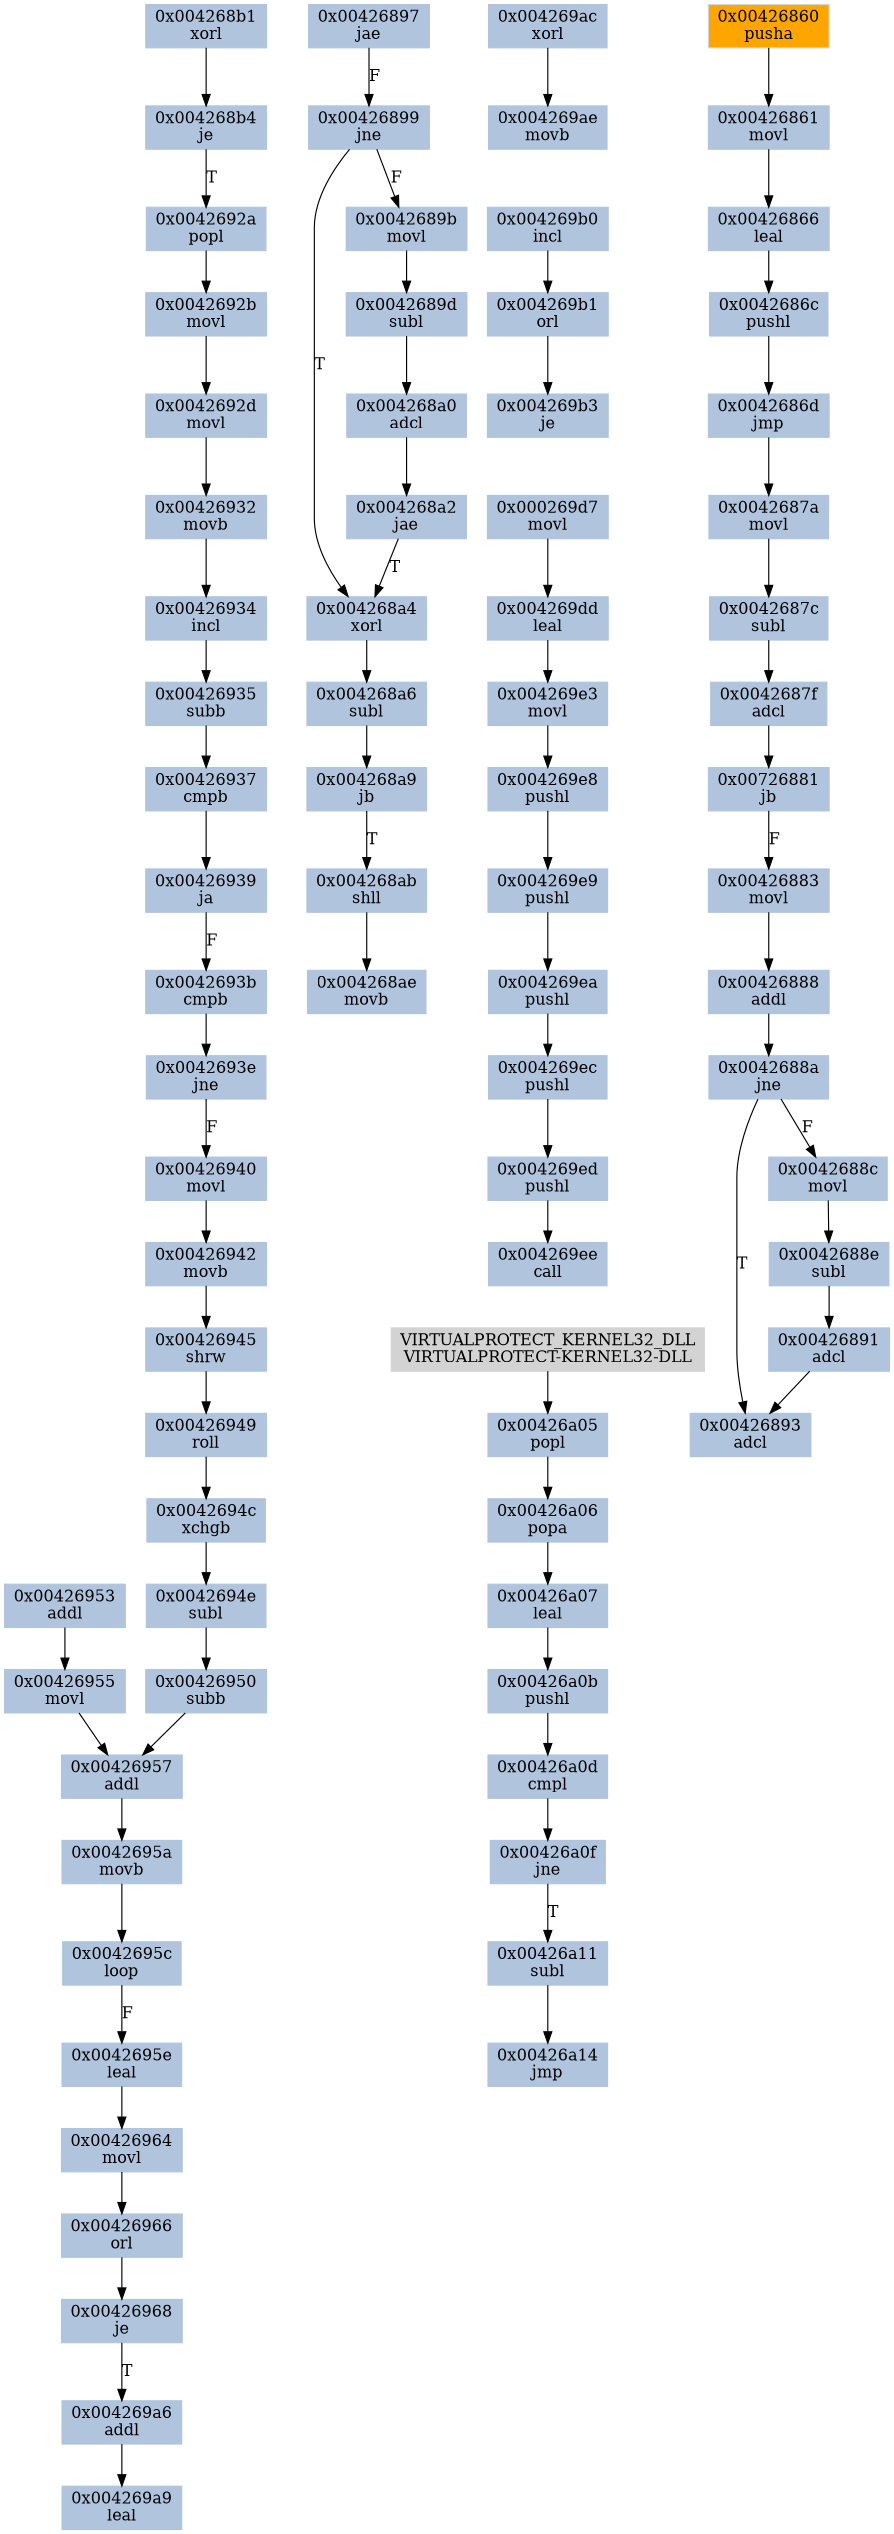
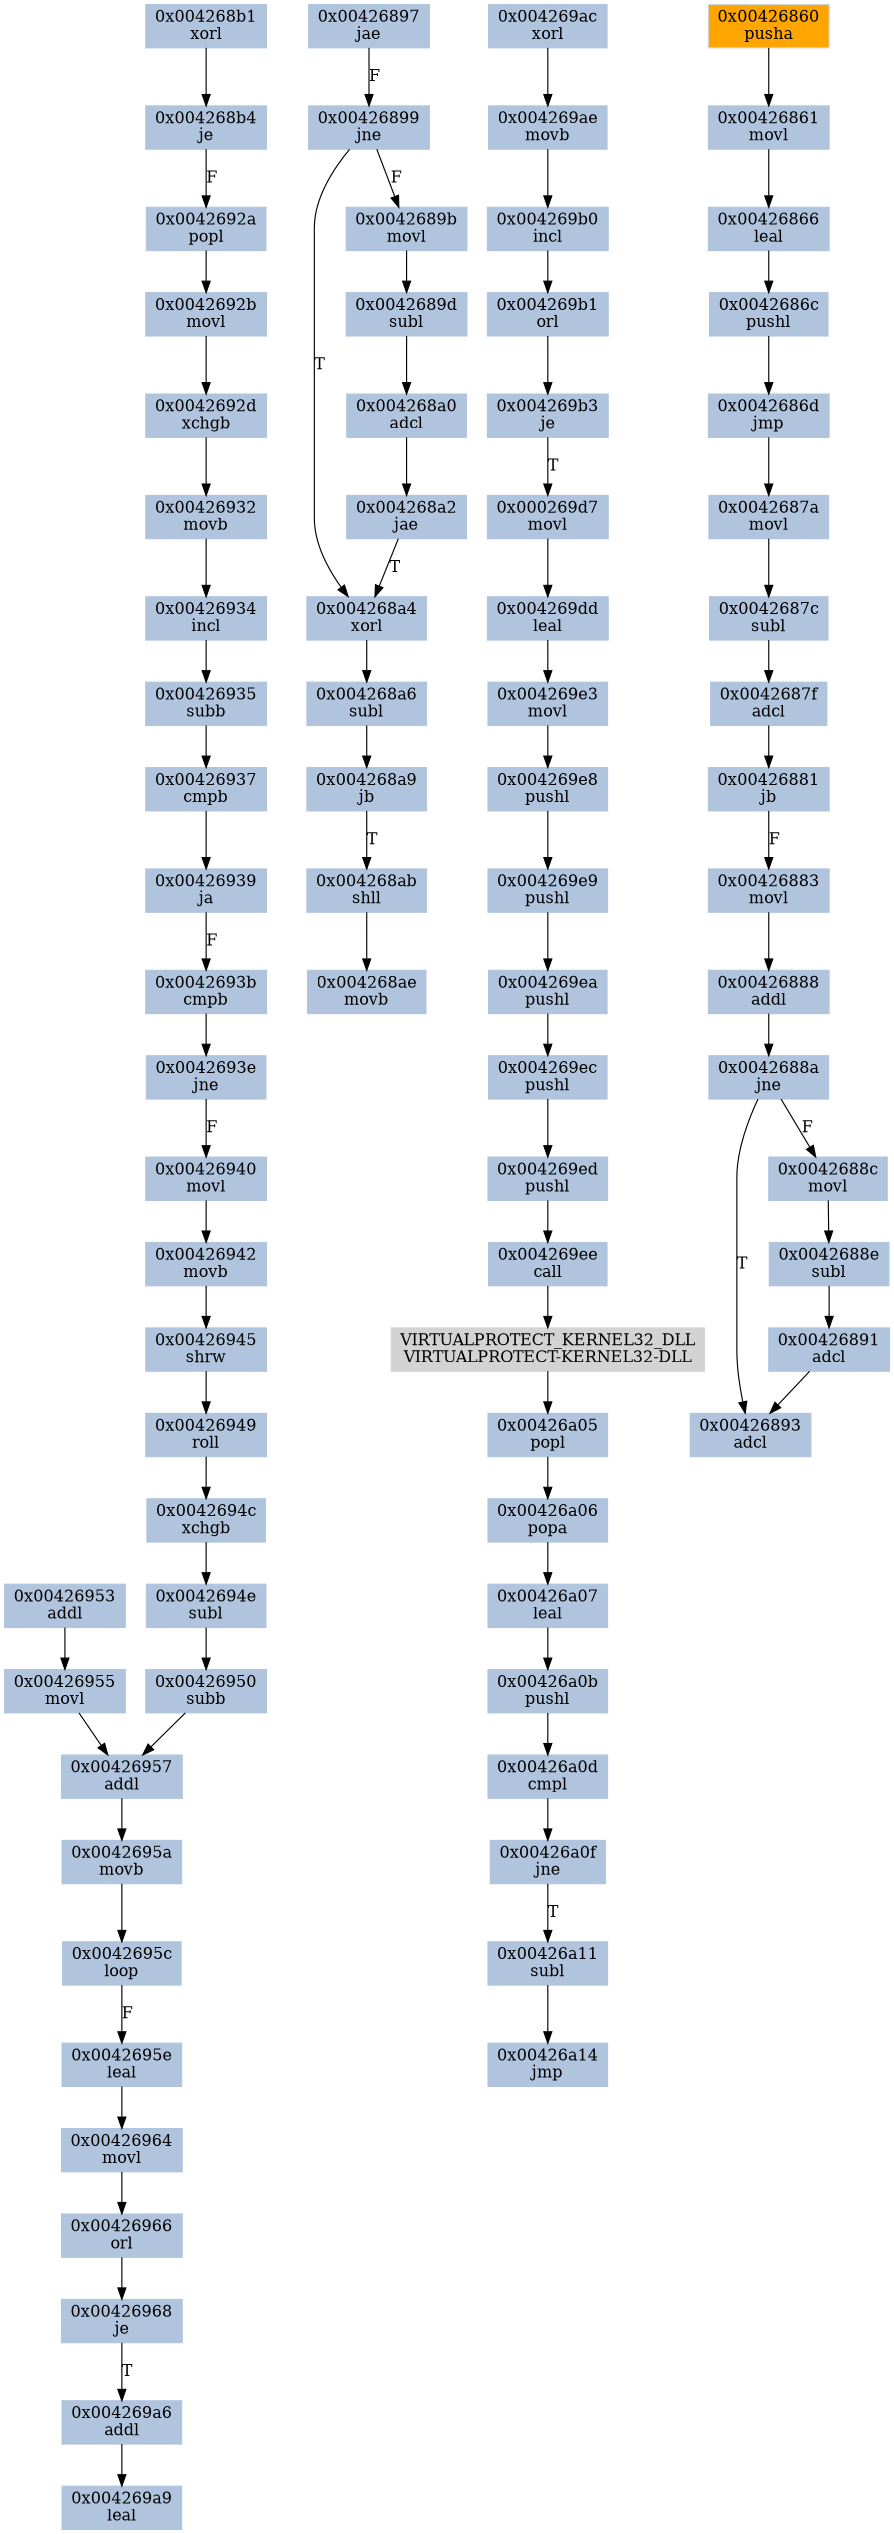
none -> (548, 172)
(212, 178) -> (212, 178)
(206, 416) -> (206, 416)
none -> (548, 461)
(769, 789) -> (769, 789)
none -> (548, 1301)
